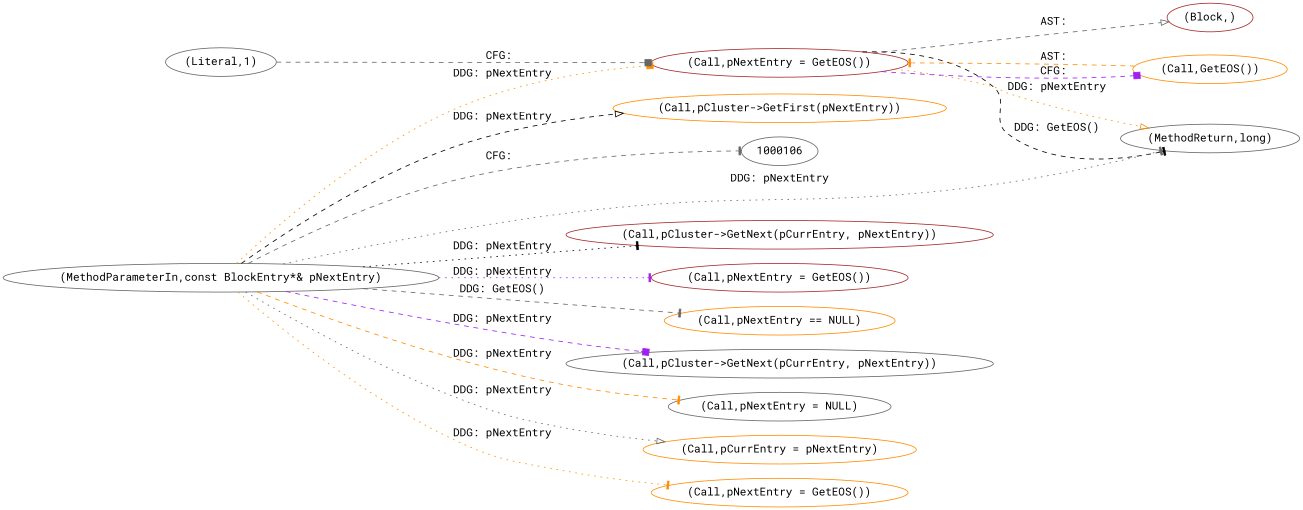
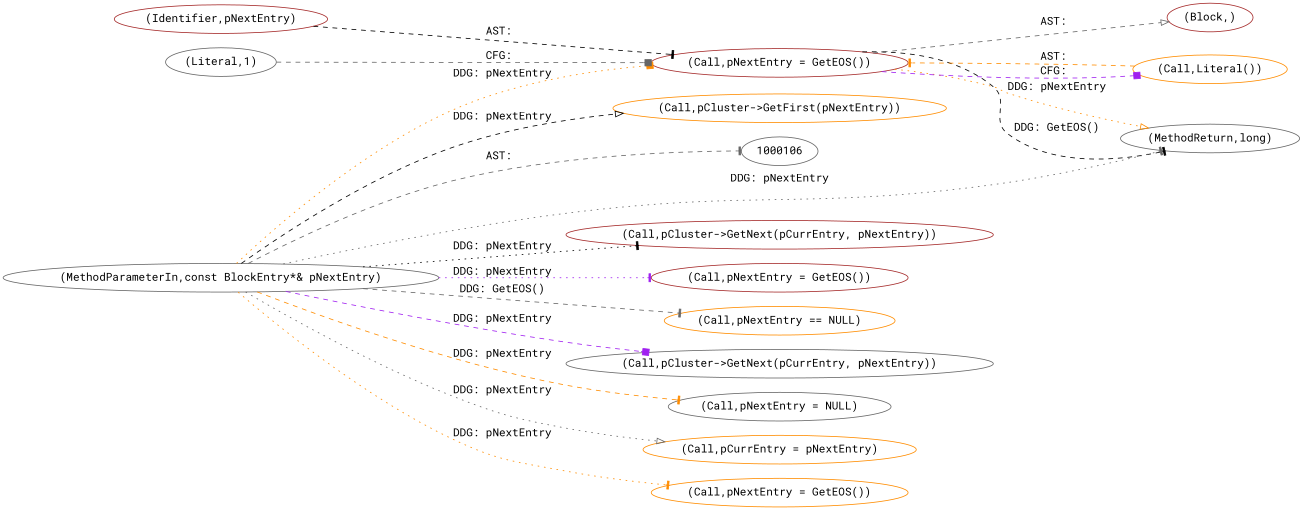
none -> (221, 19)
(1210, 69) -> (1210, 69)
(502, 156) -> (502, 156)
